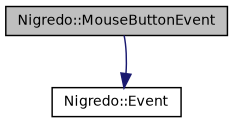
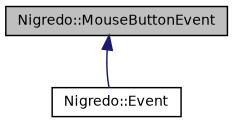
(126, 54) -> (107, 69)
